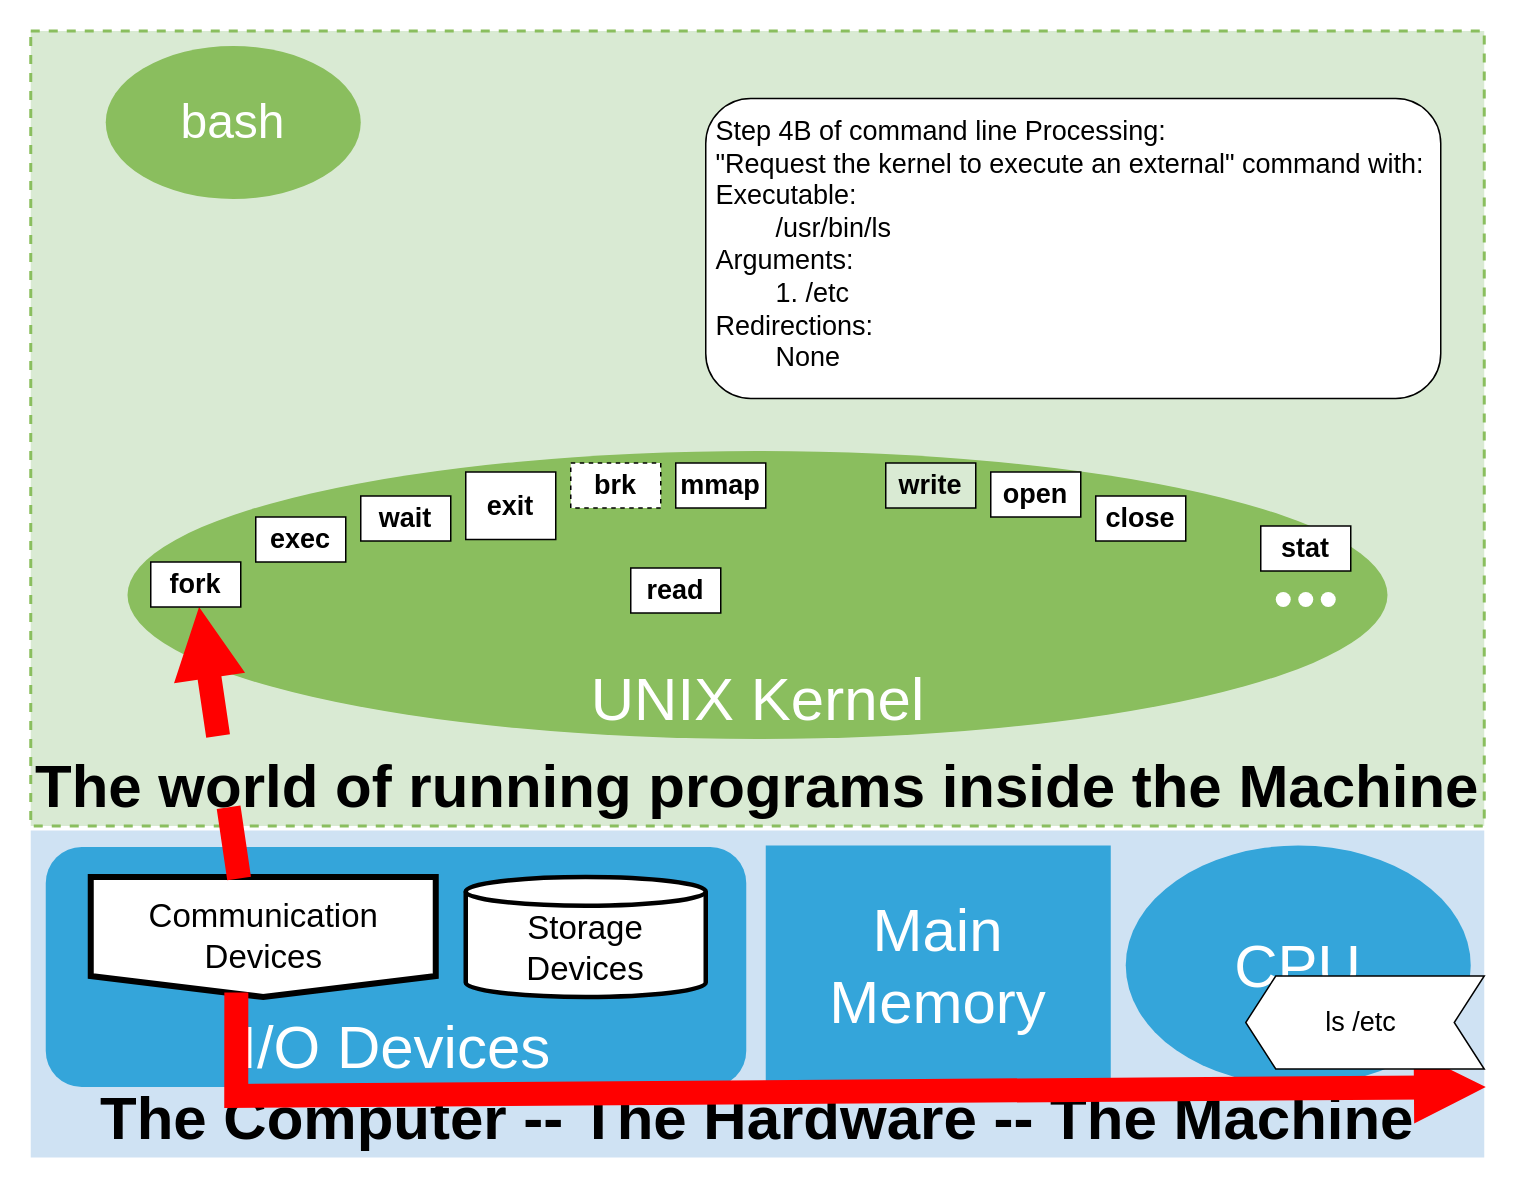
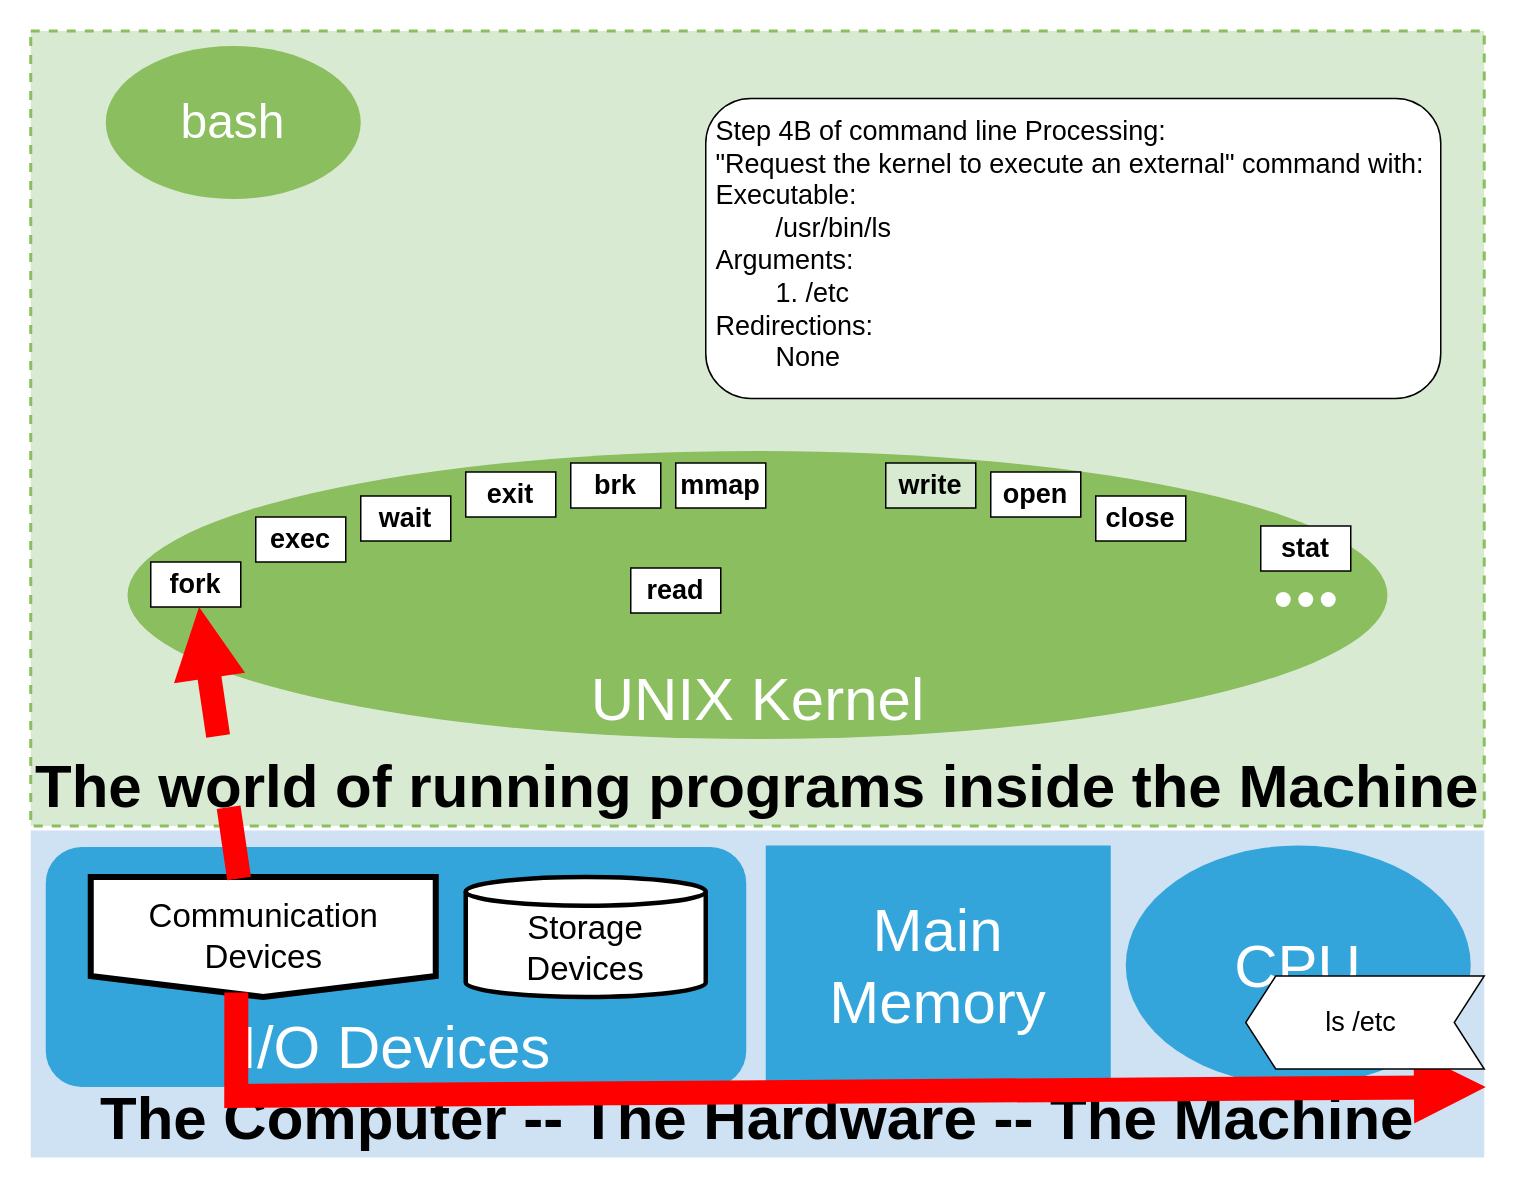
(616, 485) -> (616, 485)
(511, 506) -> (511, 494)
